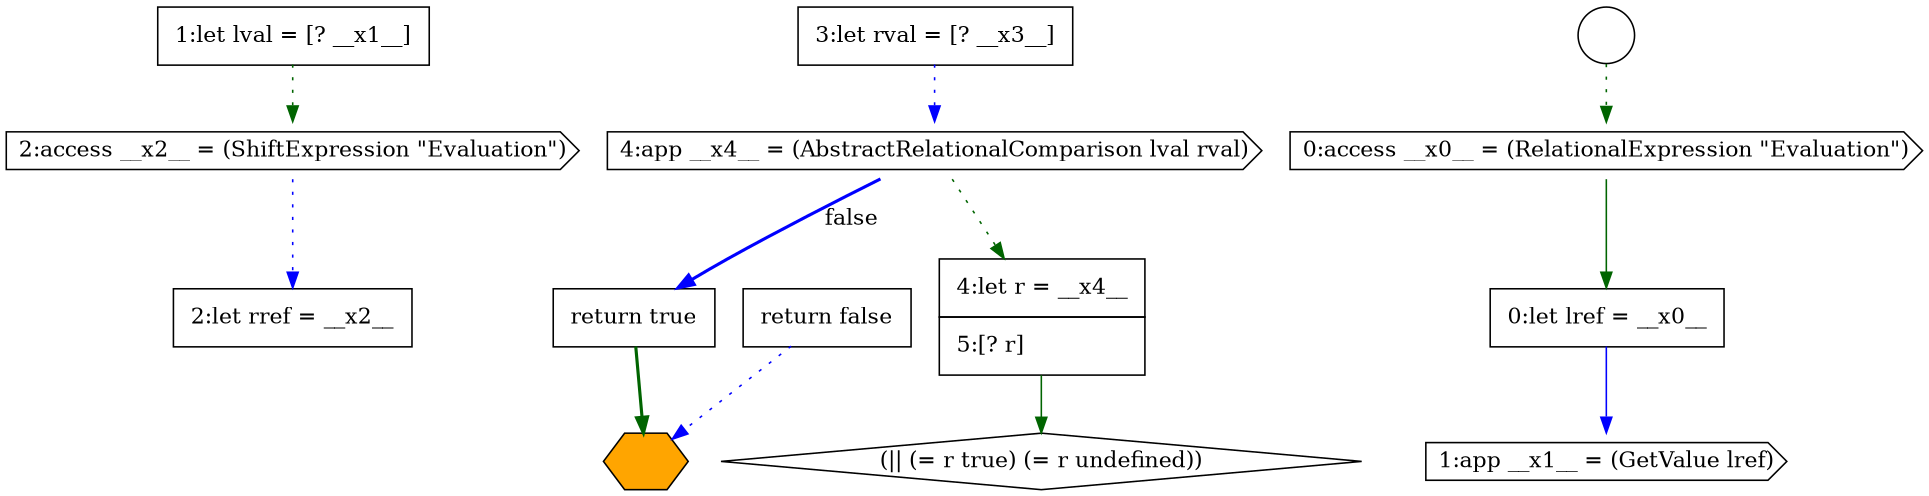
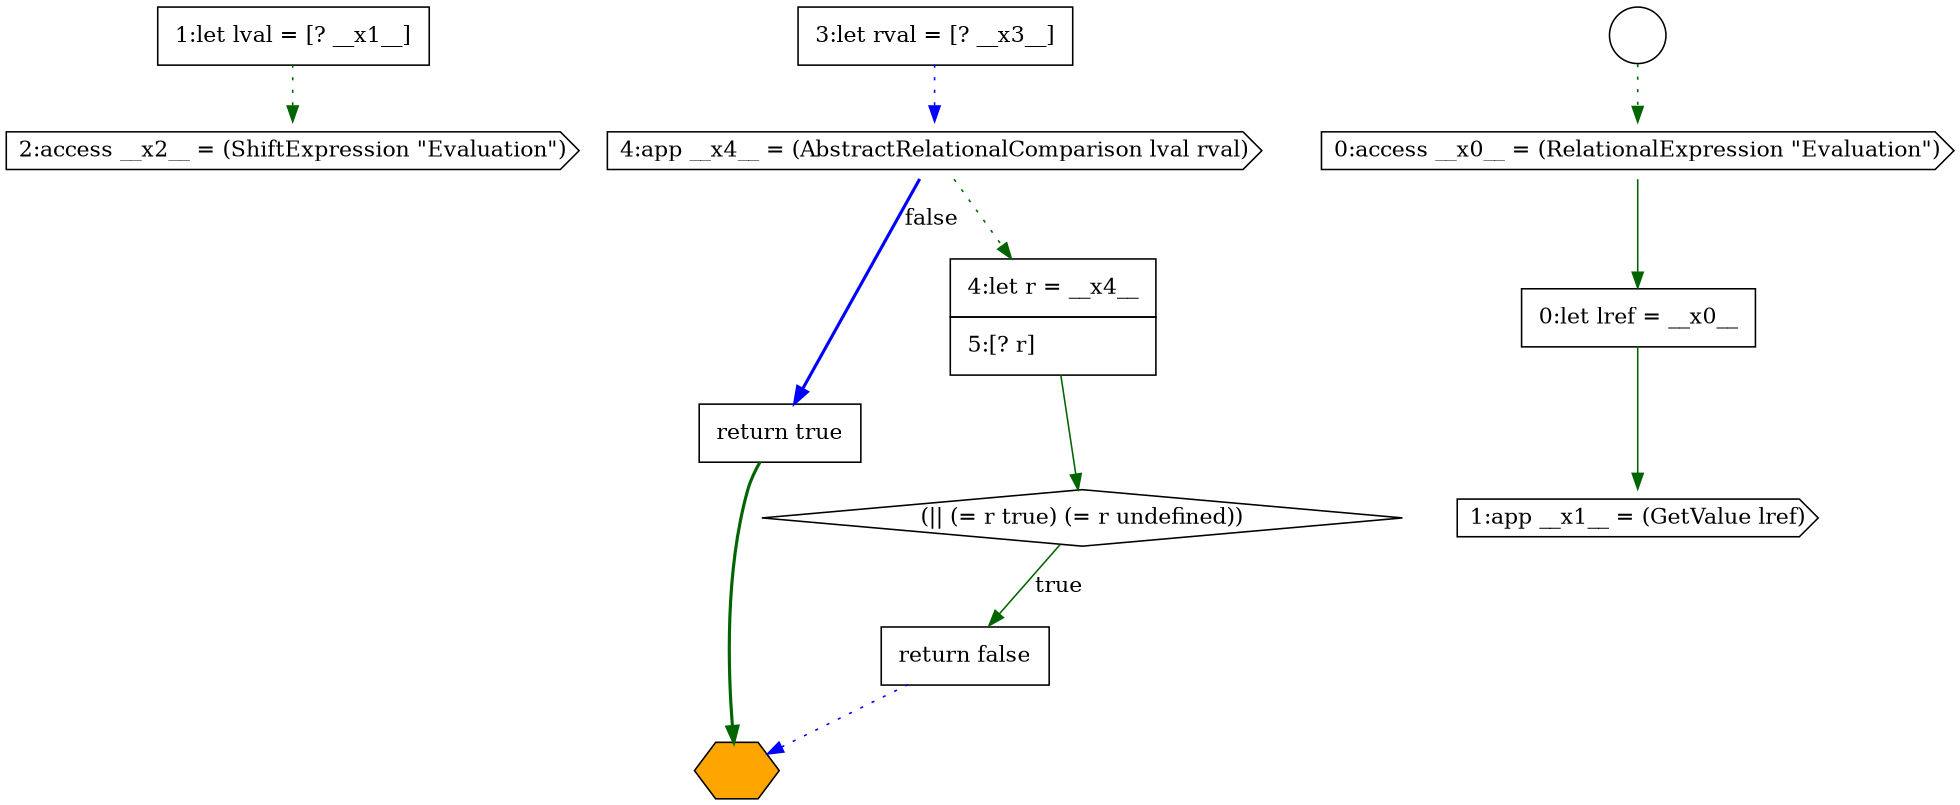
(293, 317) -> none
(1606, 382) -> (1638, 410)
none -> (1030, 579)
